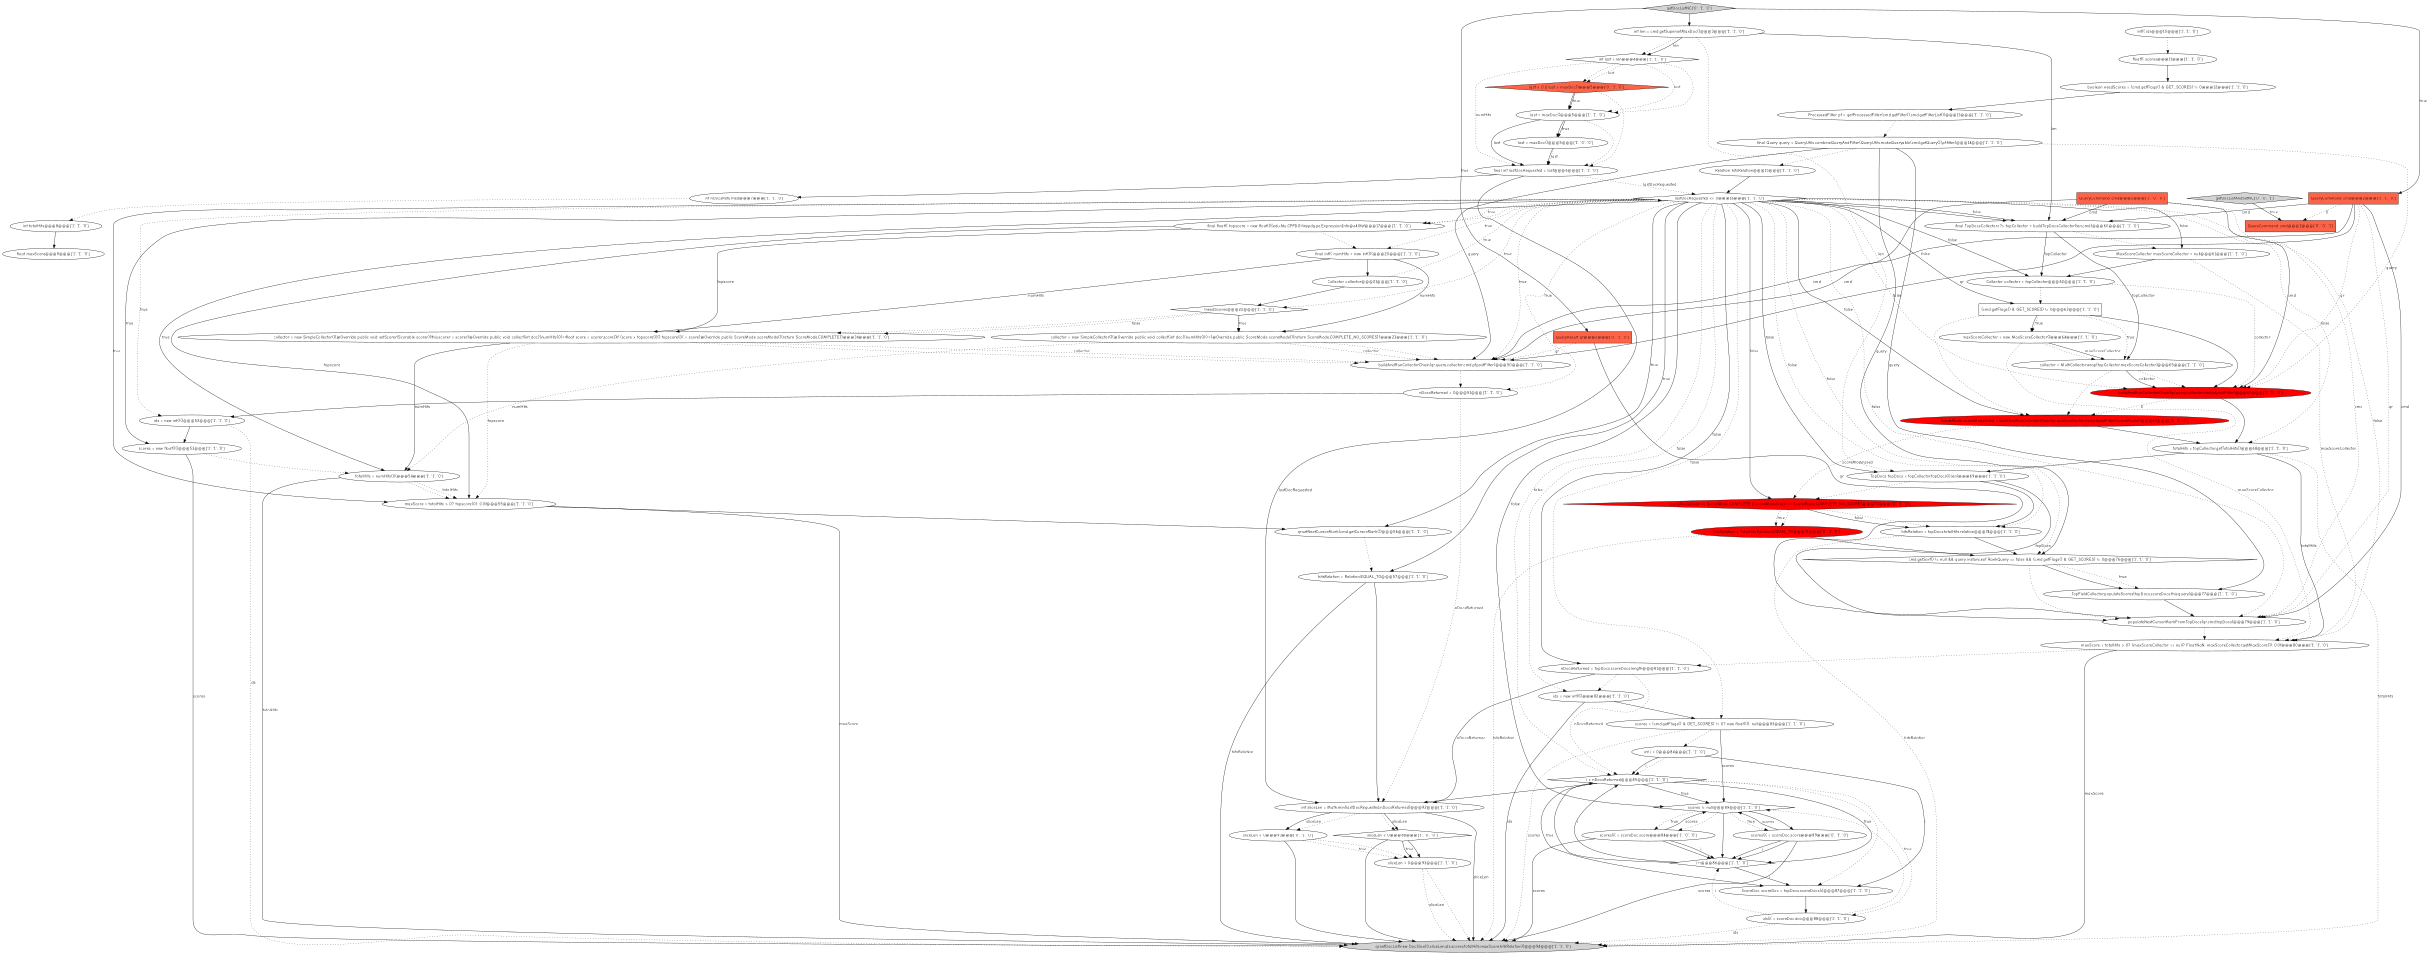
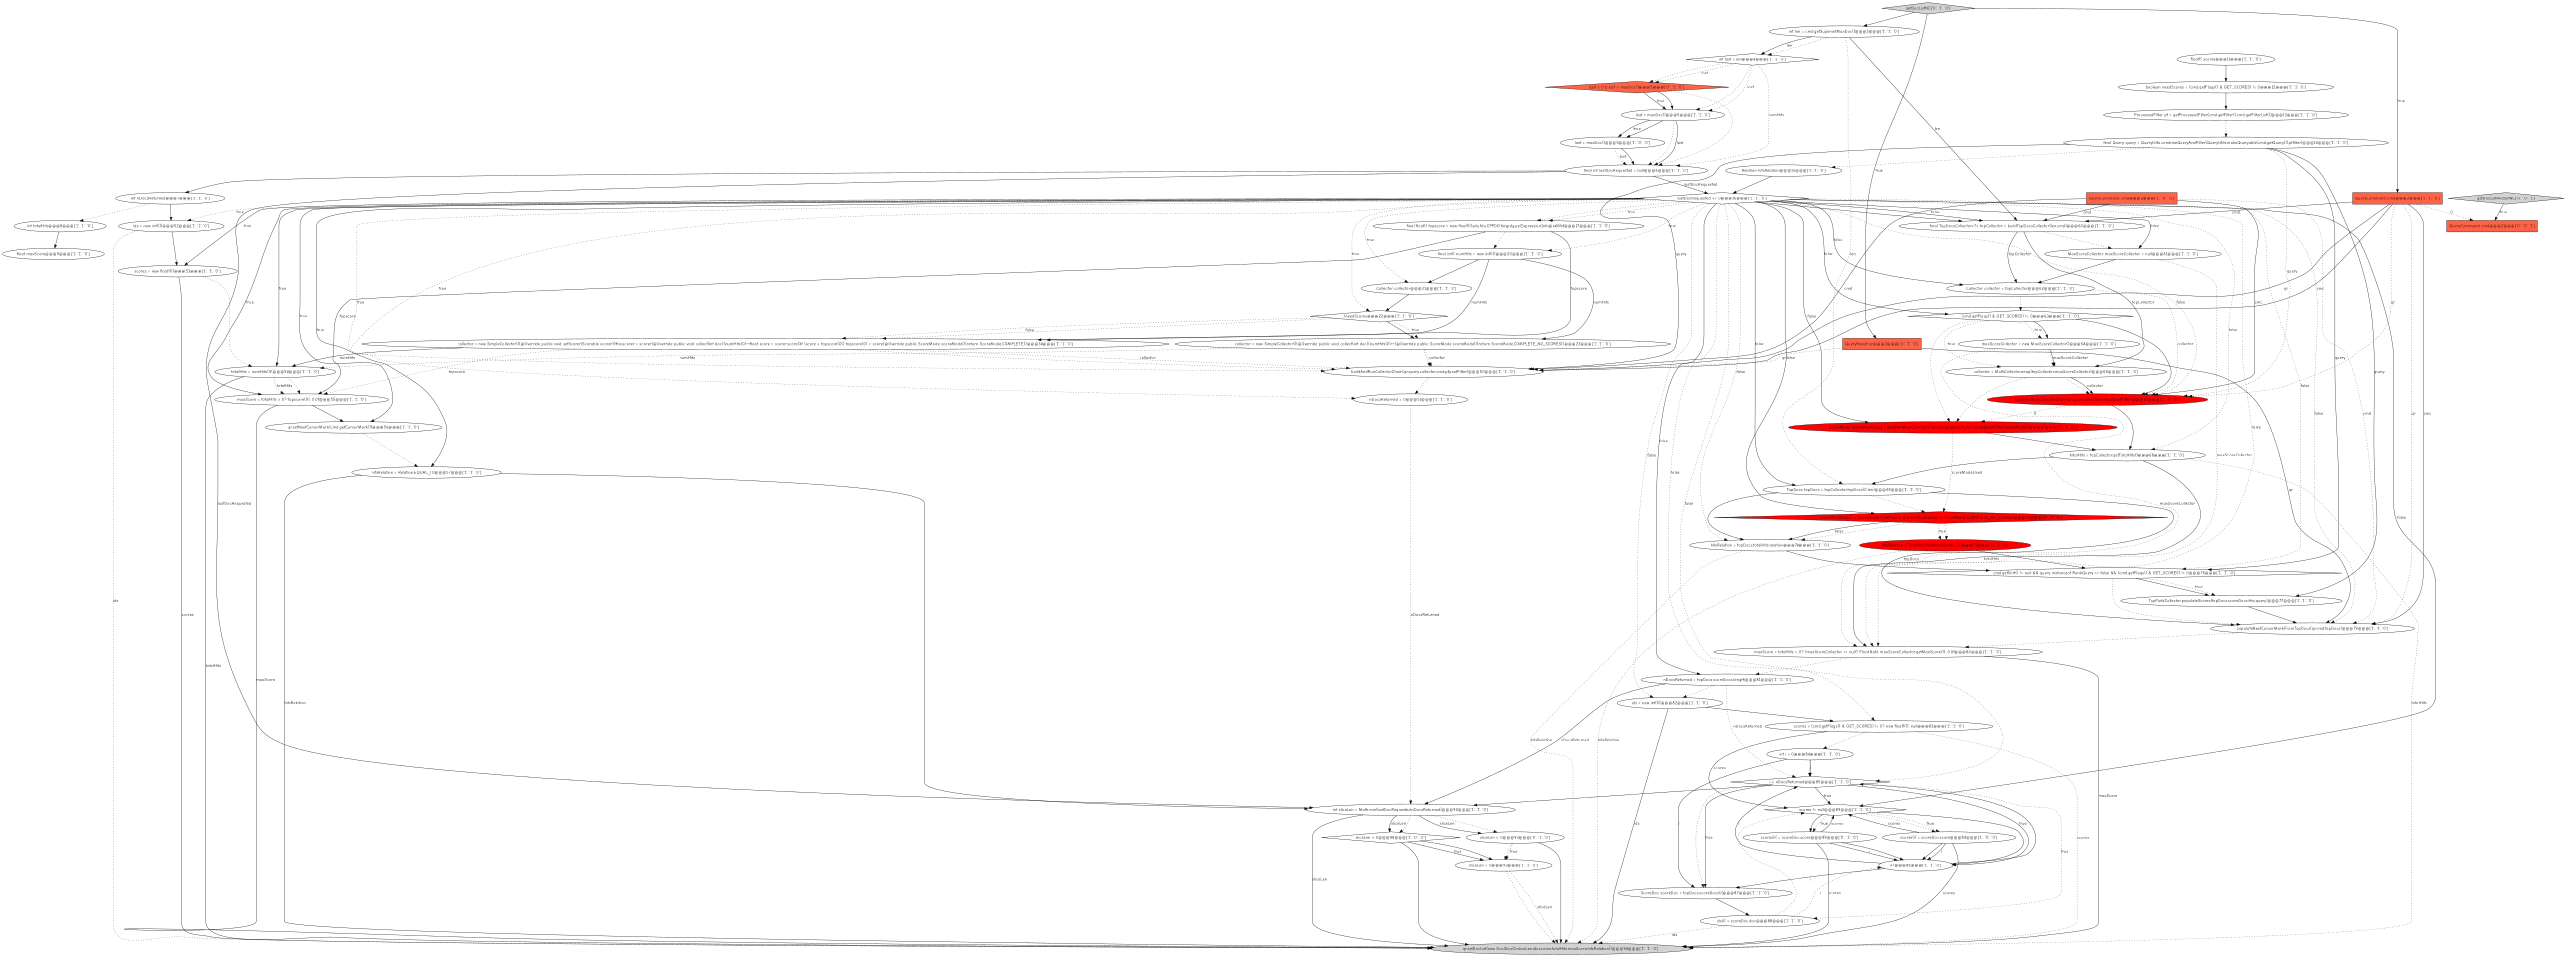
(2168, 32) -> none
(1635, 185) -> (1679, 184)
(1516, 213) -> (1477, 208)
(2040, 310) -> (2021, 316)
(819, 397) -> (171, 211)
(1722, 863) -> (1916, 865)
